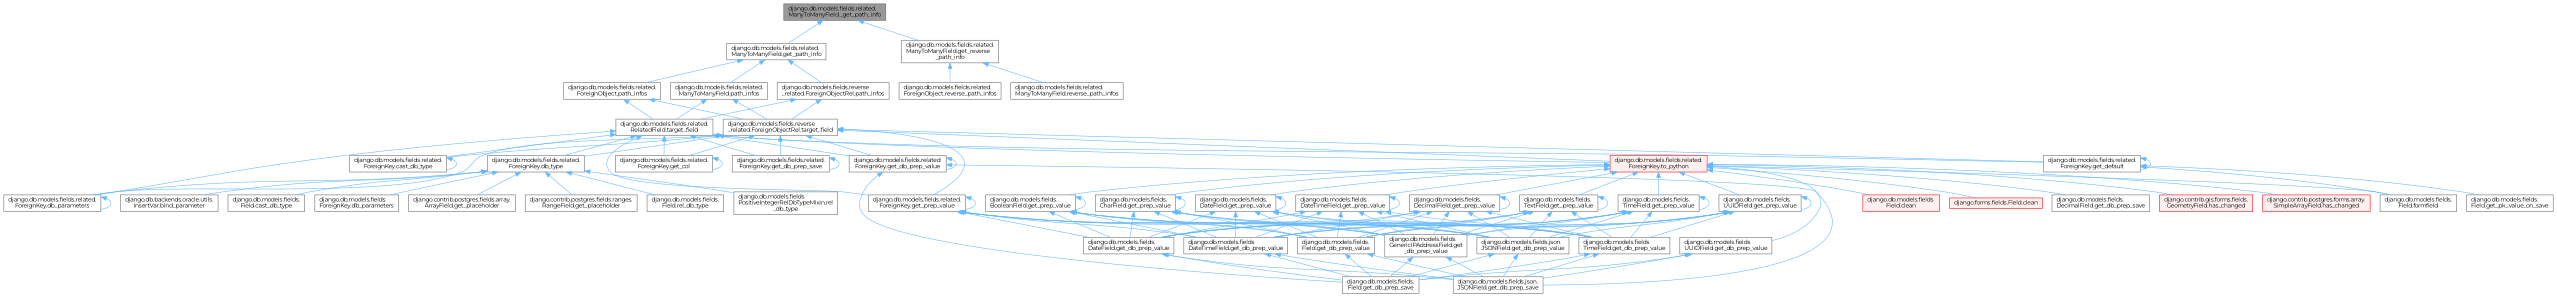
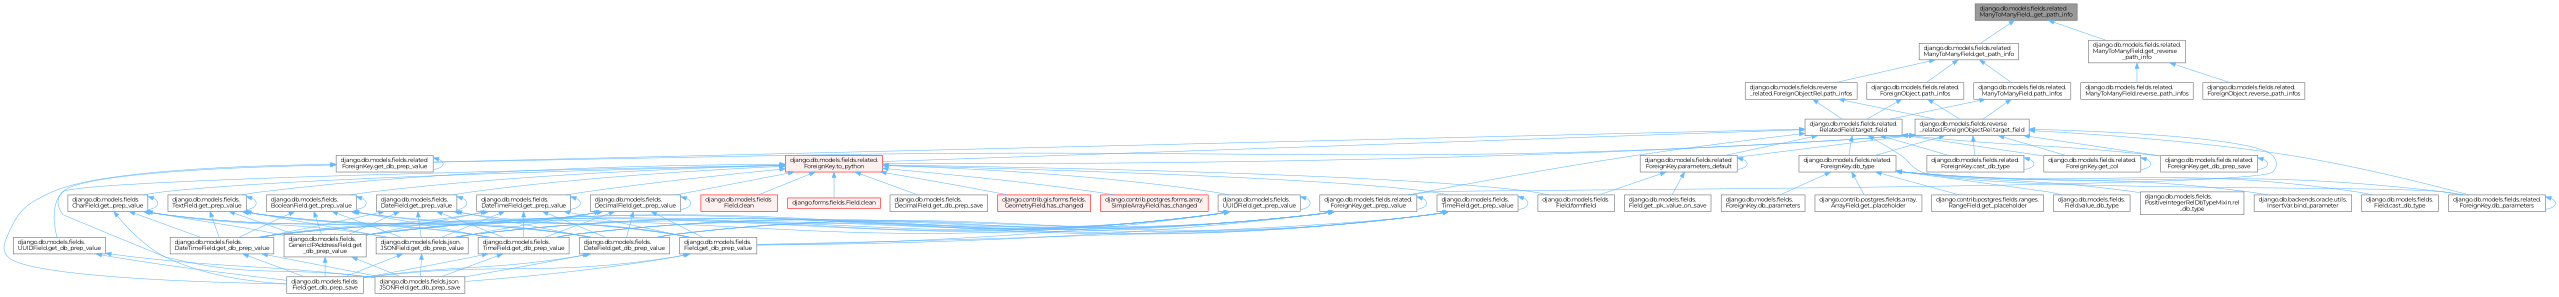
(2092, 164) -> (1689, 164)
(685, 203) -> (2092, 203)
(1243, 224) -> (226, 277)
(1448, 226) -> none
